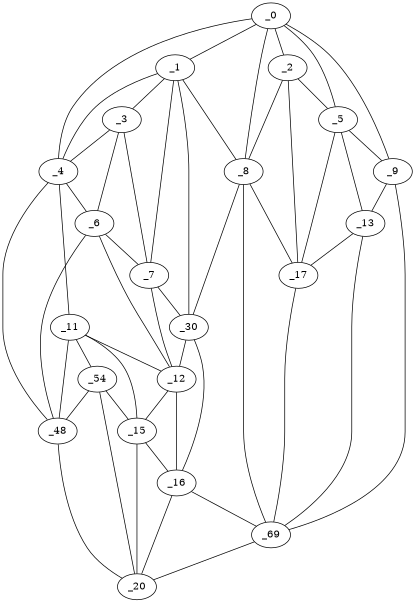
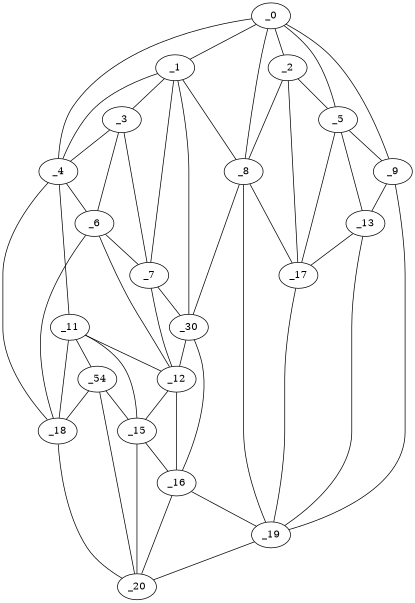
(58, 431) -> (58, 431)
(271, 535) -> (271, 535)
